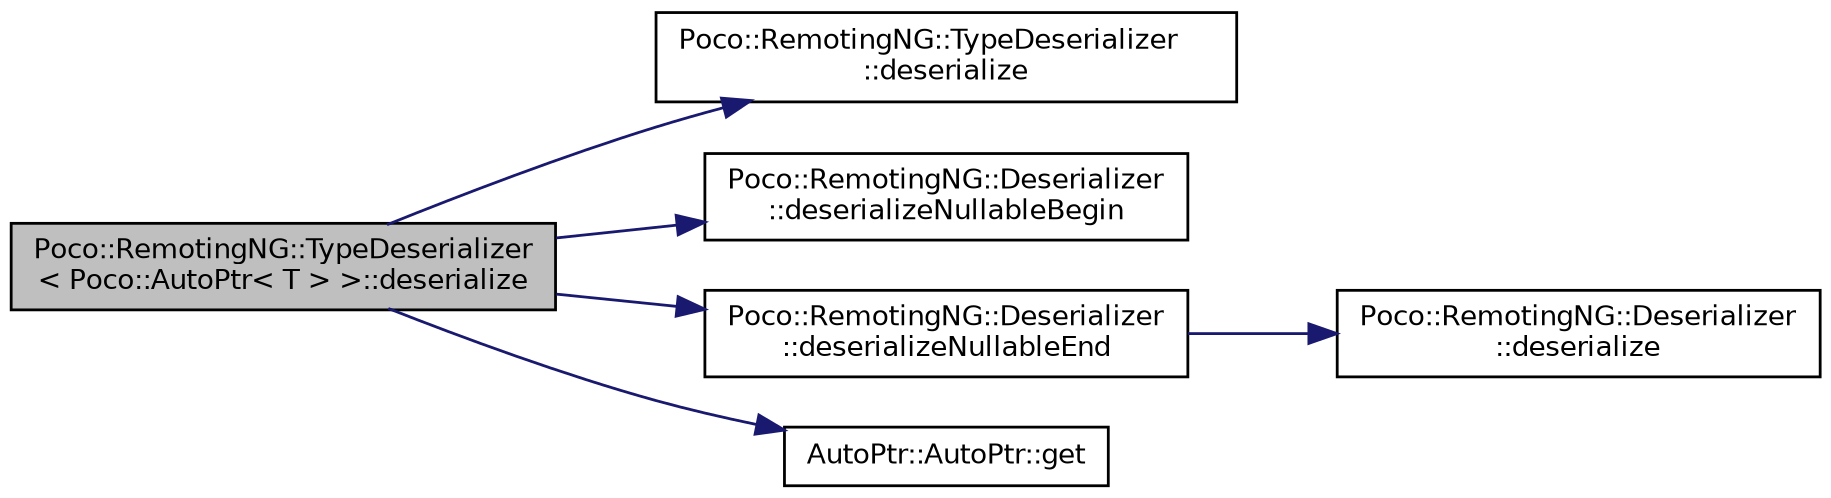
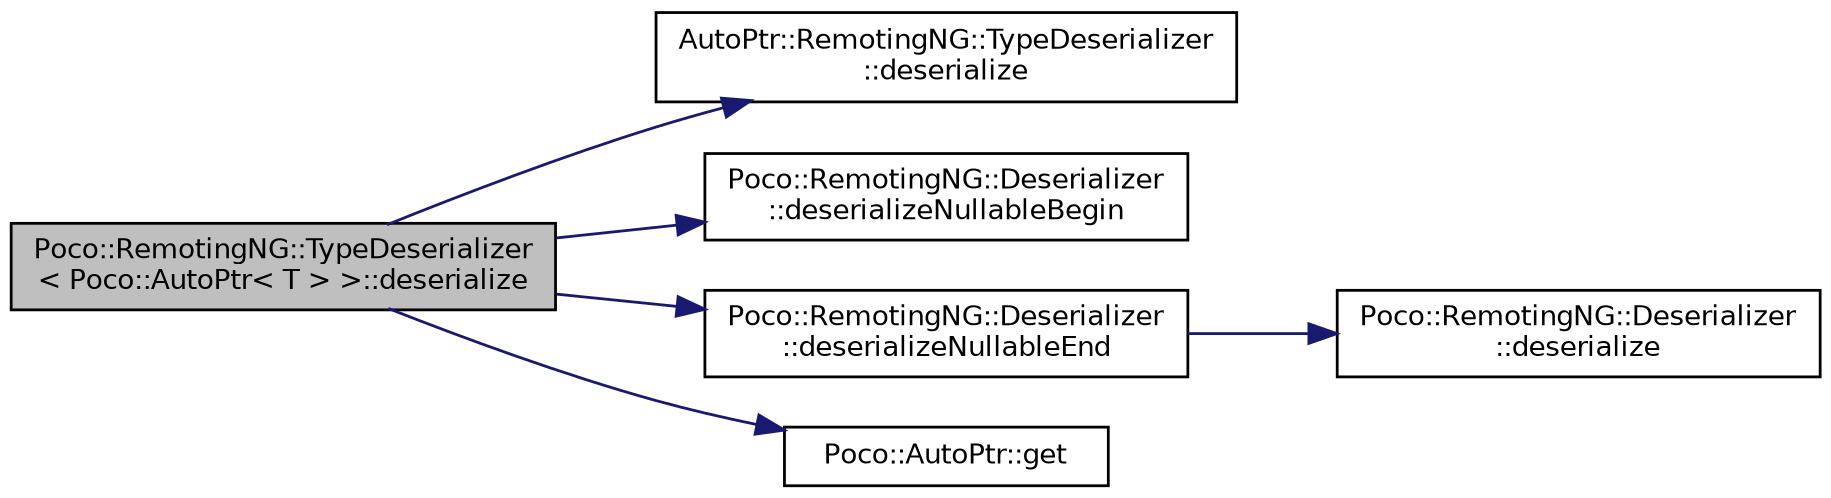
(946, 57) -> (946, 57)
(946, 456) -> (946, 456)
